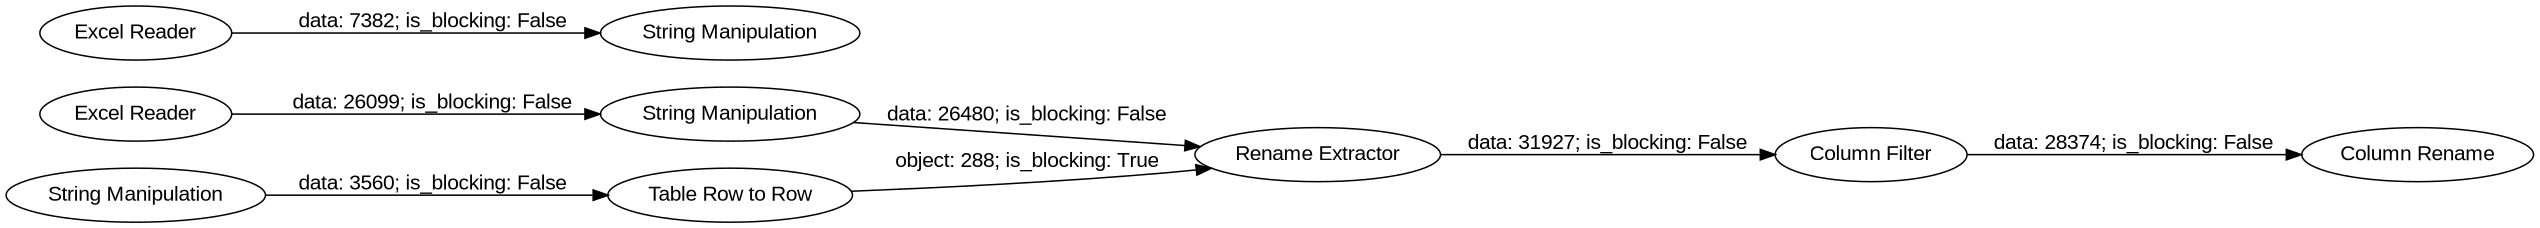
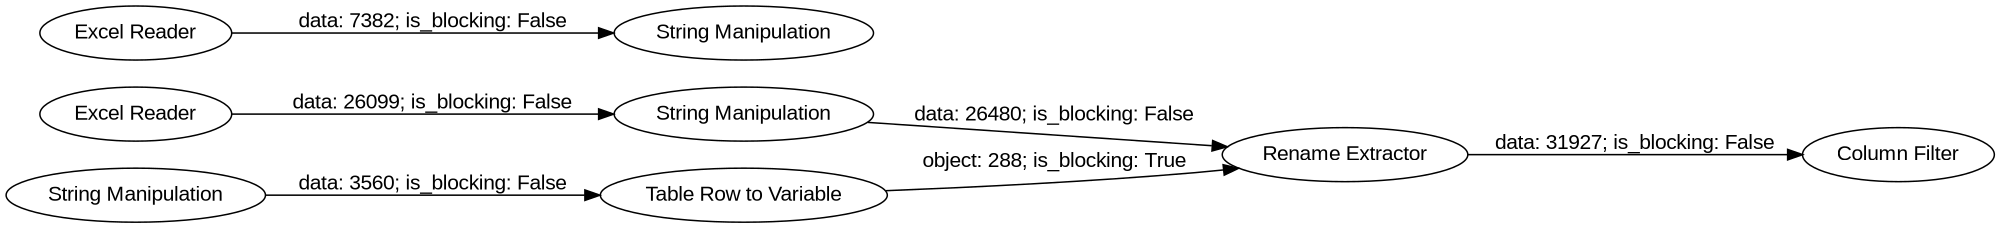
(2418, 155) -> none
(730, 195) -> (744, 195)
